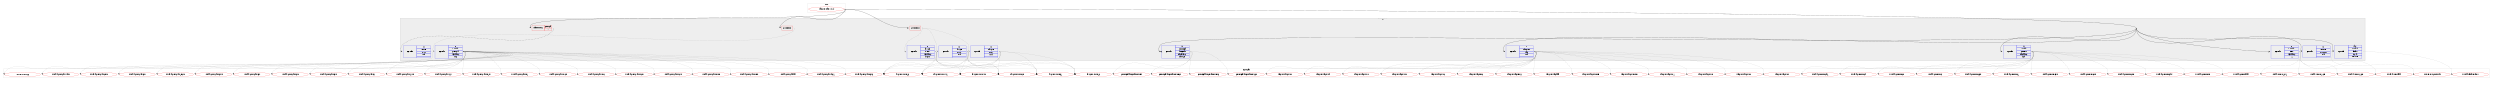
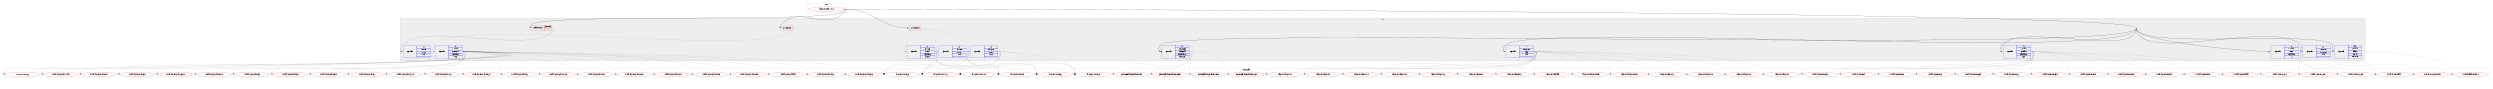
(1858, 75) -> (1858, 75)
